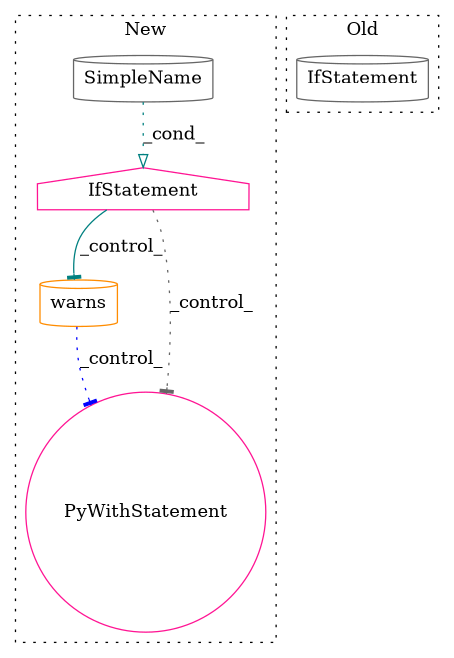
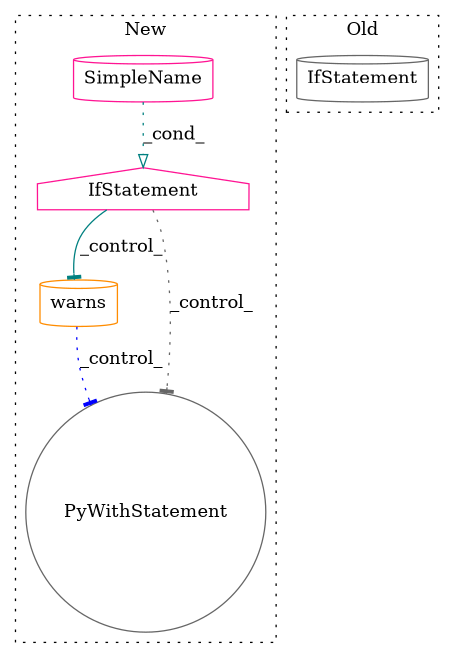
(143, 79) -> (143, 79)
(146, 512) -> (146, 512)
